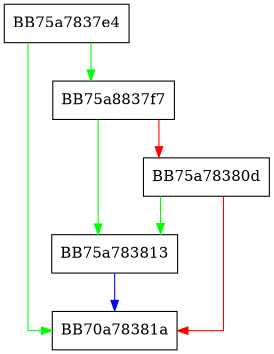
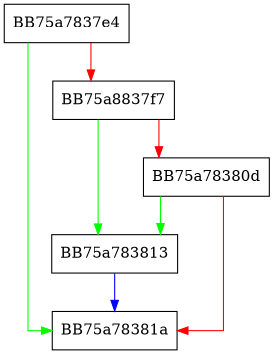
(91, 56) -> (91, 56)
(115, 331) -> (115, 331)
